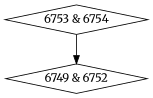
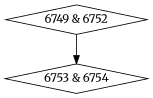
(76, 45) -> (76, 45)
